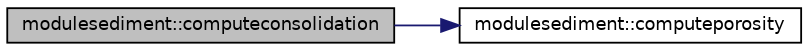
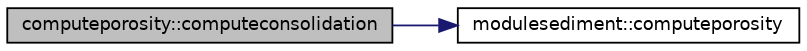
(201, 25) -> (200, 25)
